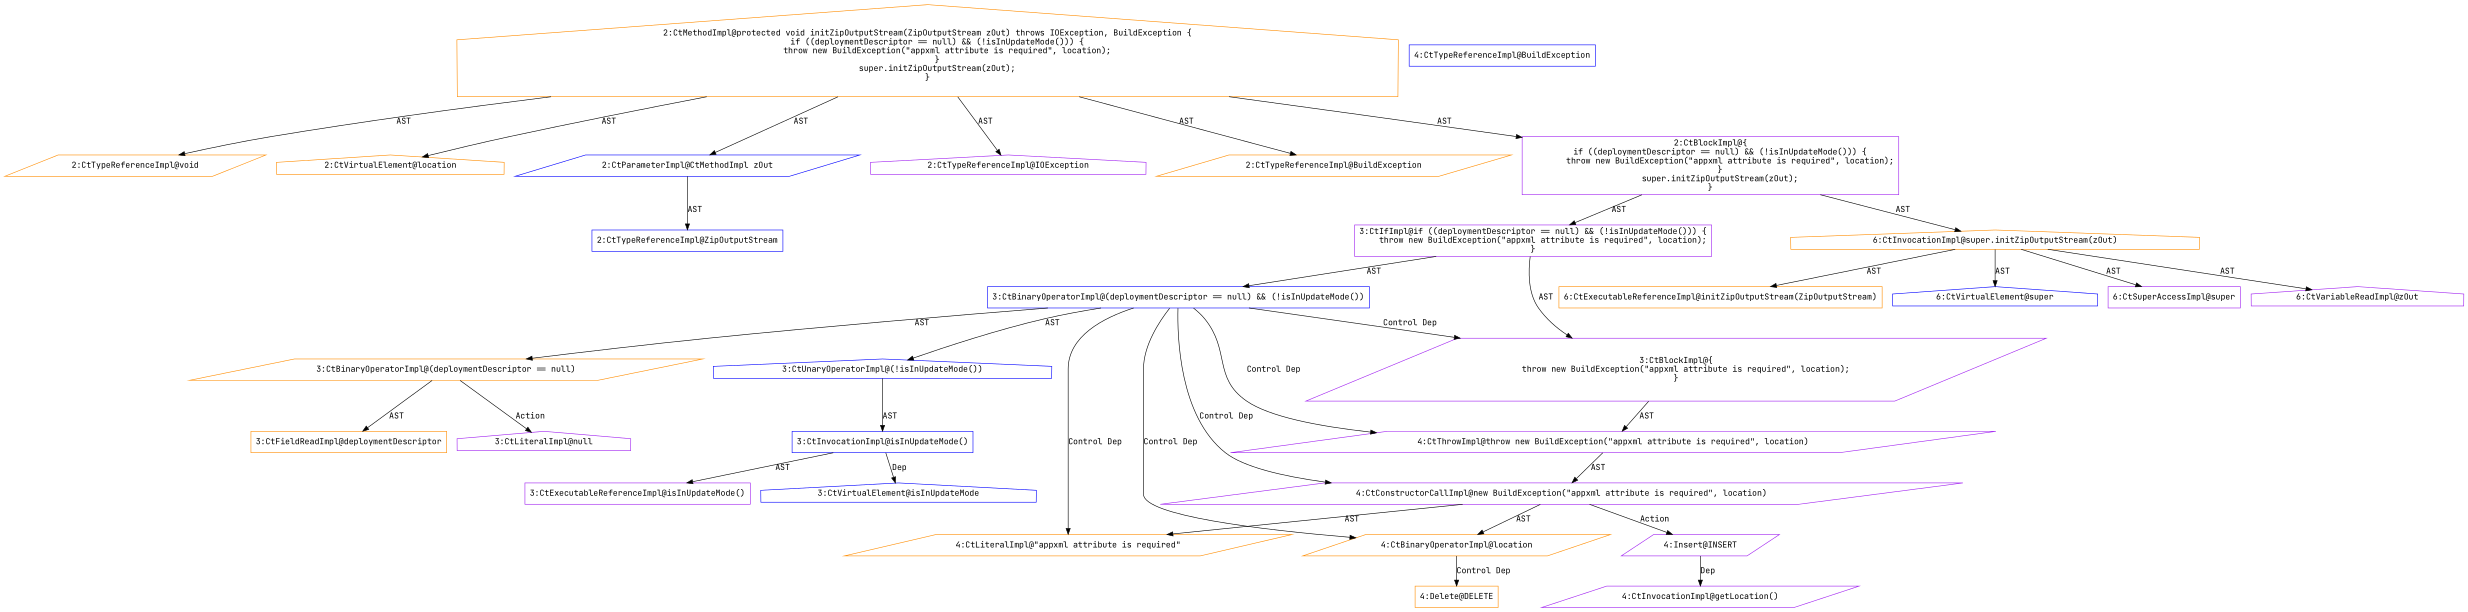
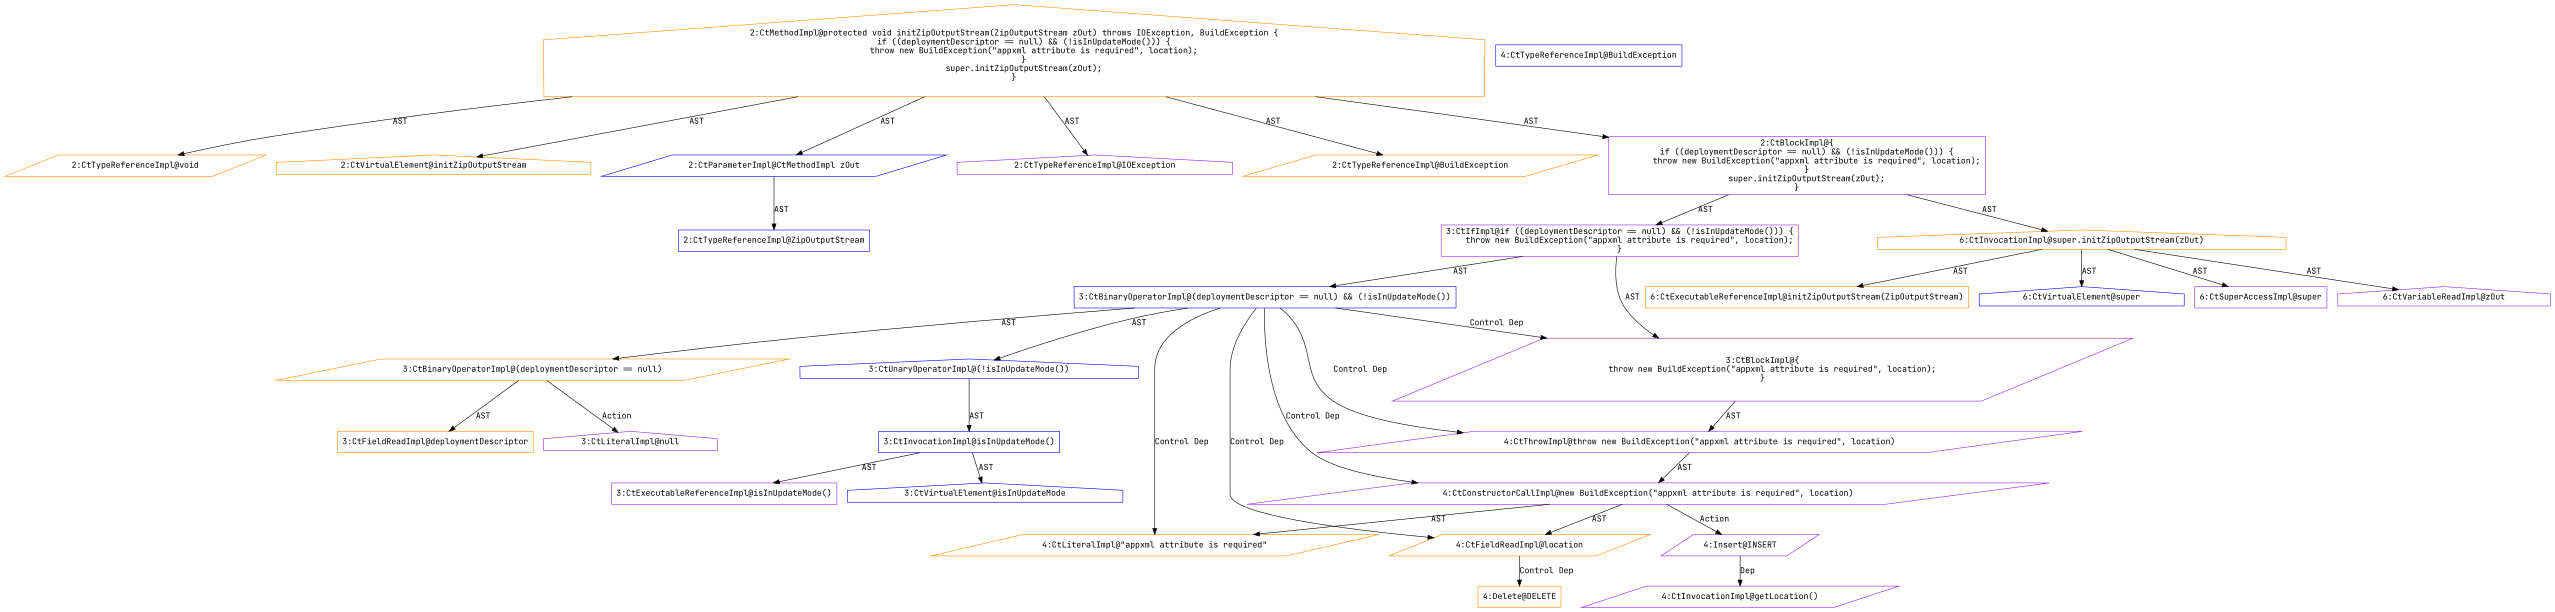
(390, 166) -> (434, 166)
(899, 468) -> (986, 468)
(1457, 545) -> (1519, 545)
